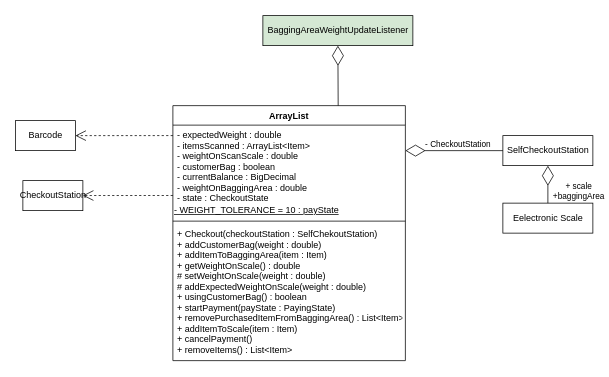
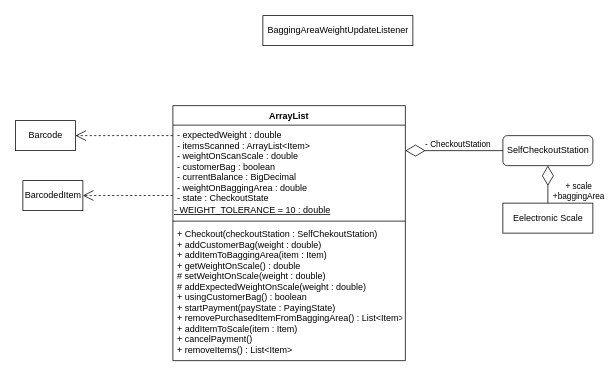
(338, 30) -> (338, 30)
(338, 85) -> none
(548, 150) -> (548, 150)
(53, 195) -> (53, 195)
(253, 210) -> (247, 210)
